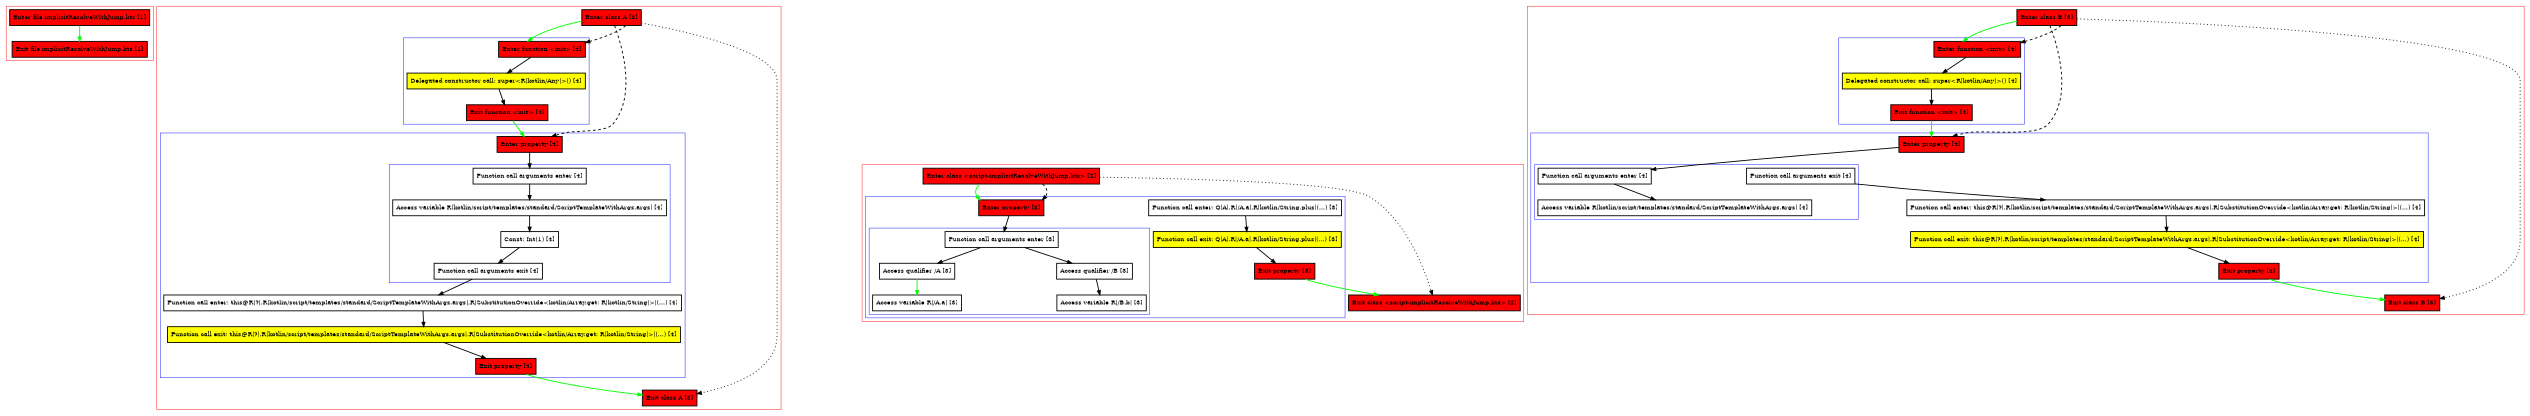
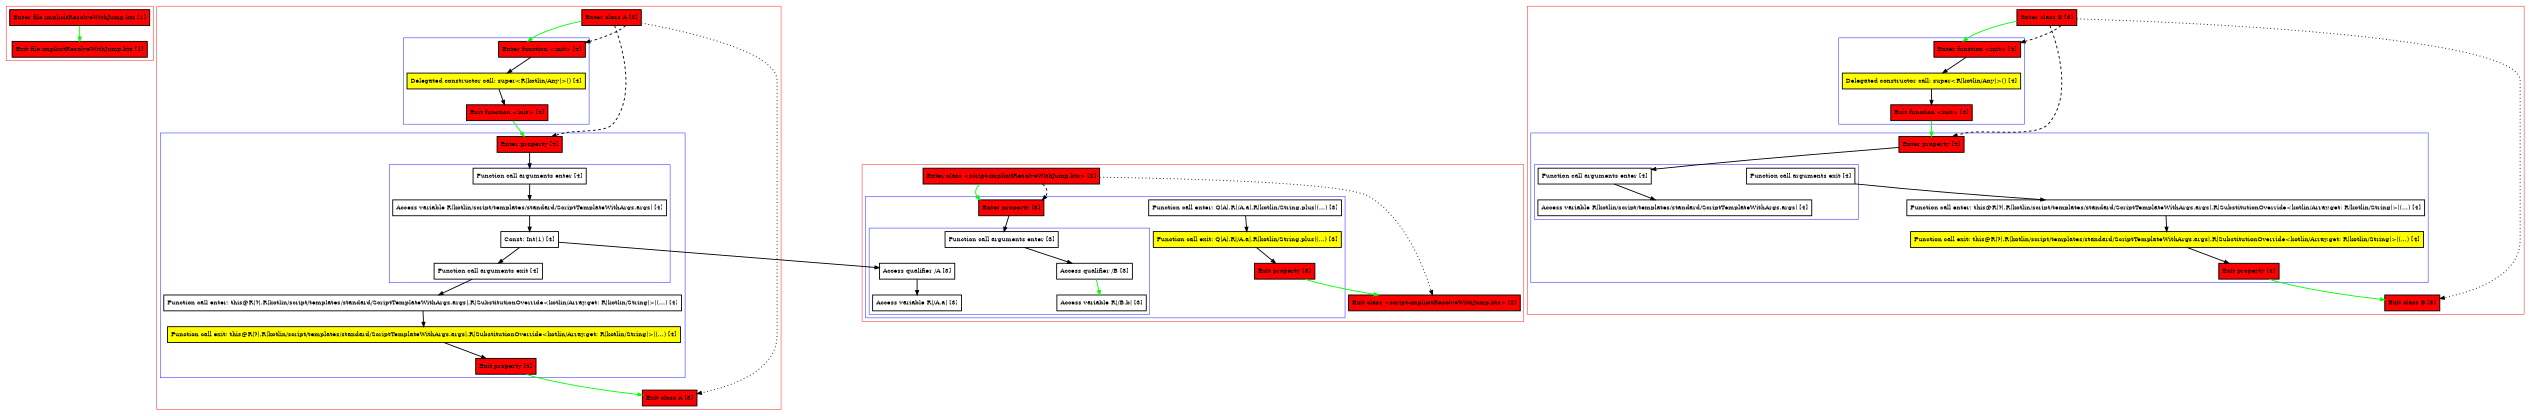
(961, 255) -> (717, 255)
(917, 285) -> (917, 285)
(1098, 285) -> (1098, 285)
